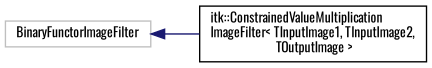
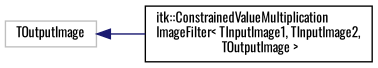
(78, 34) -> (51, 34)
